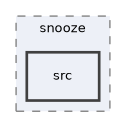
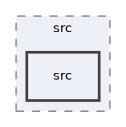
(63, 29) -> (63, 29)
